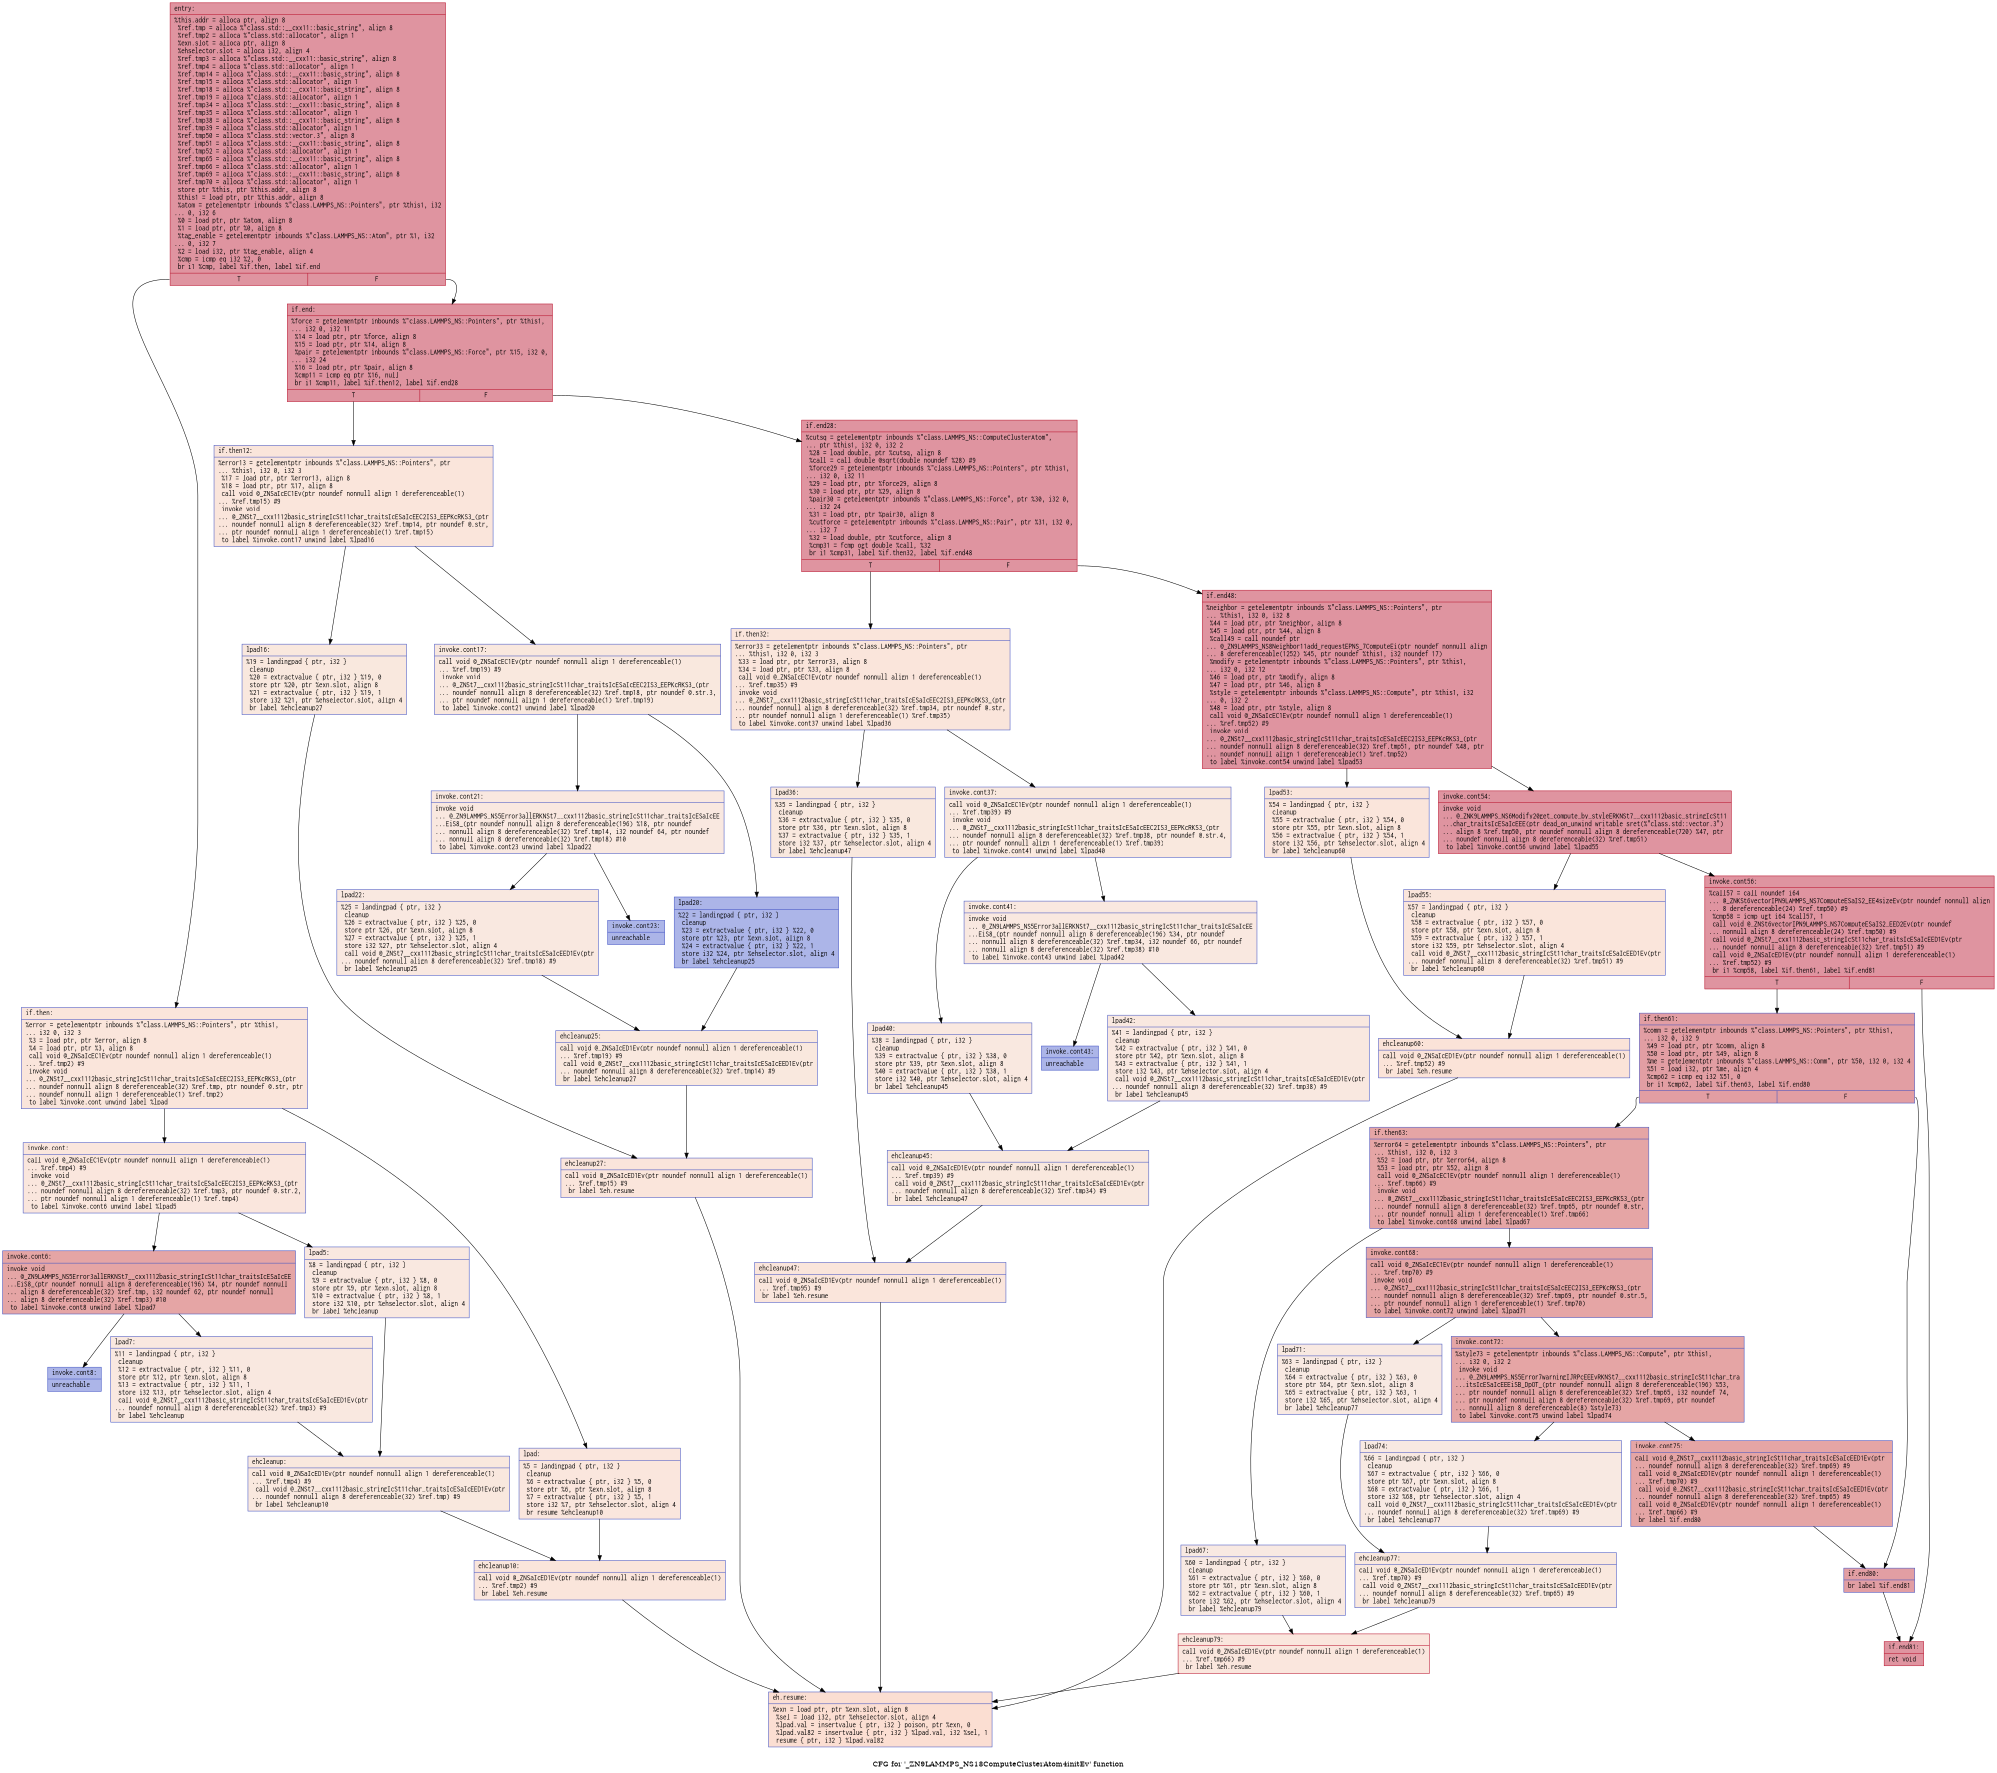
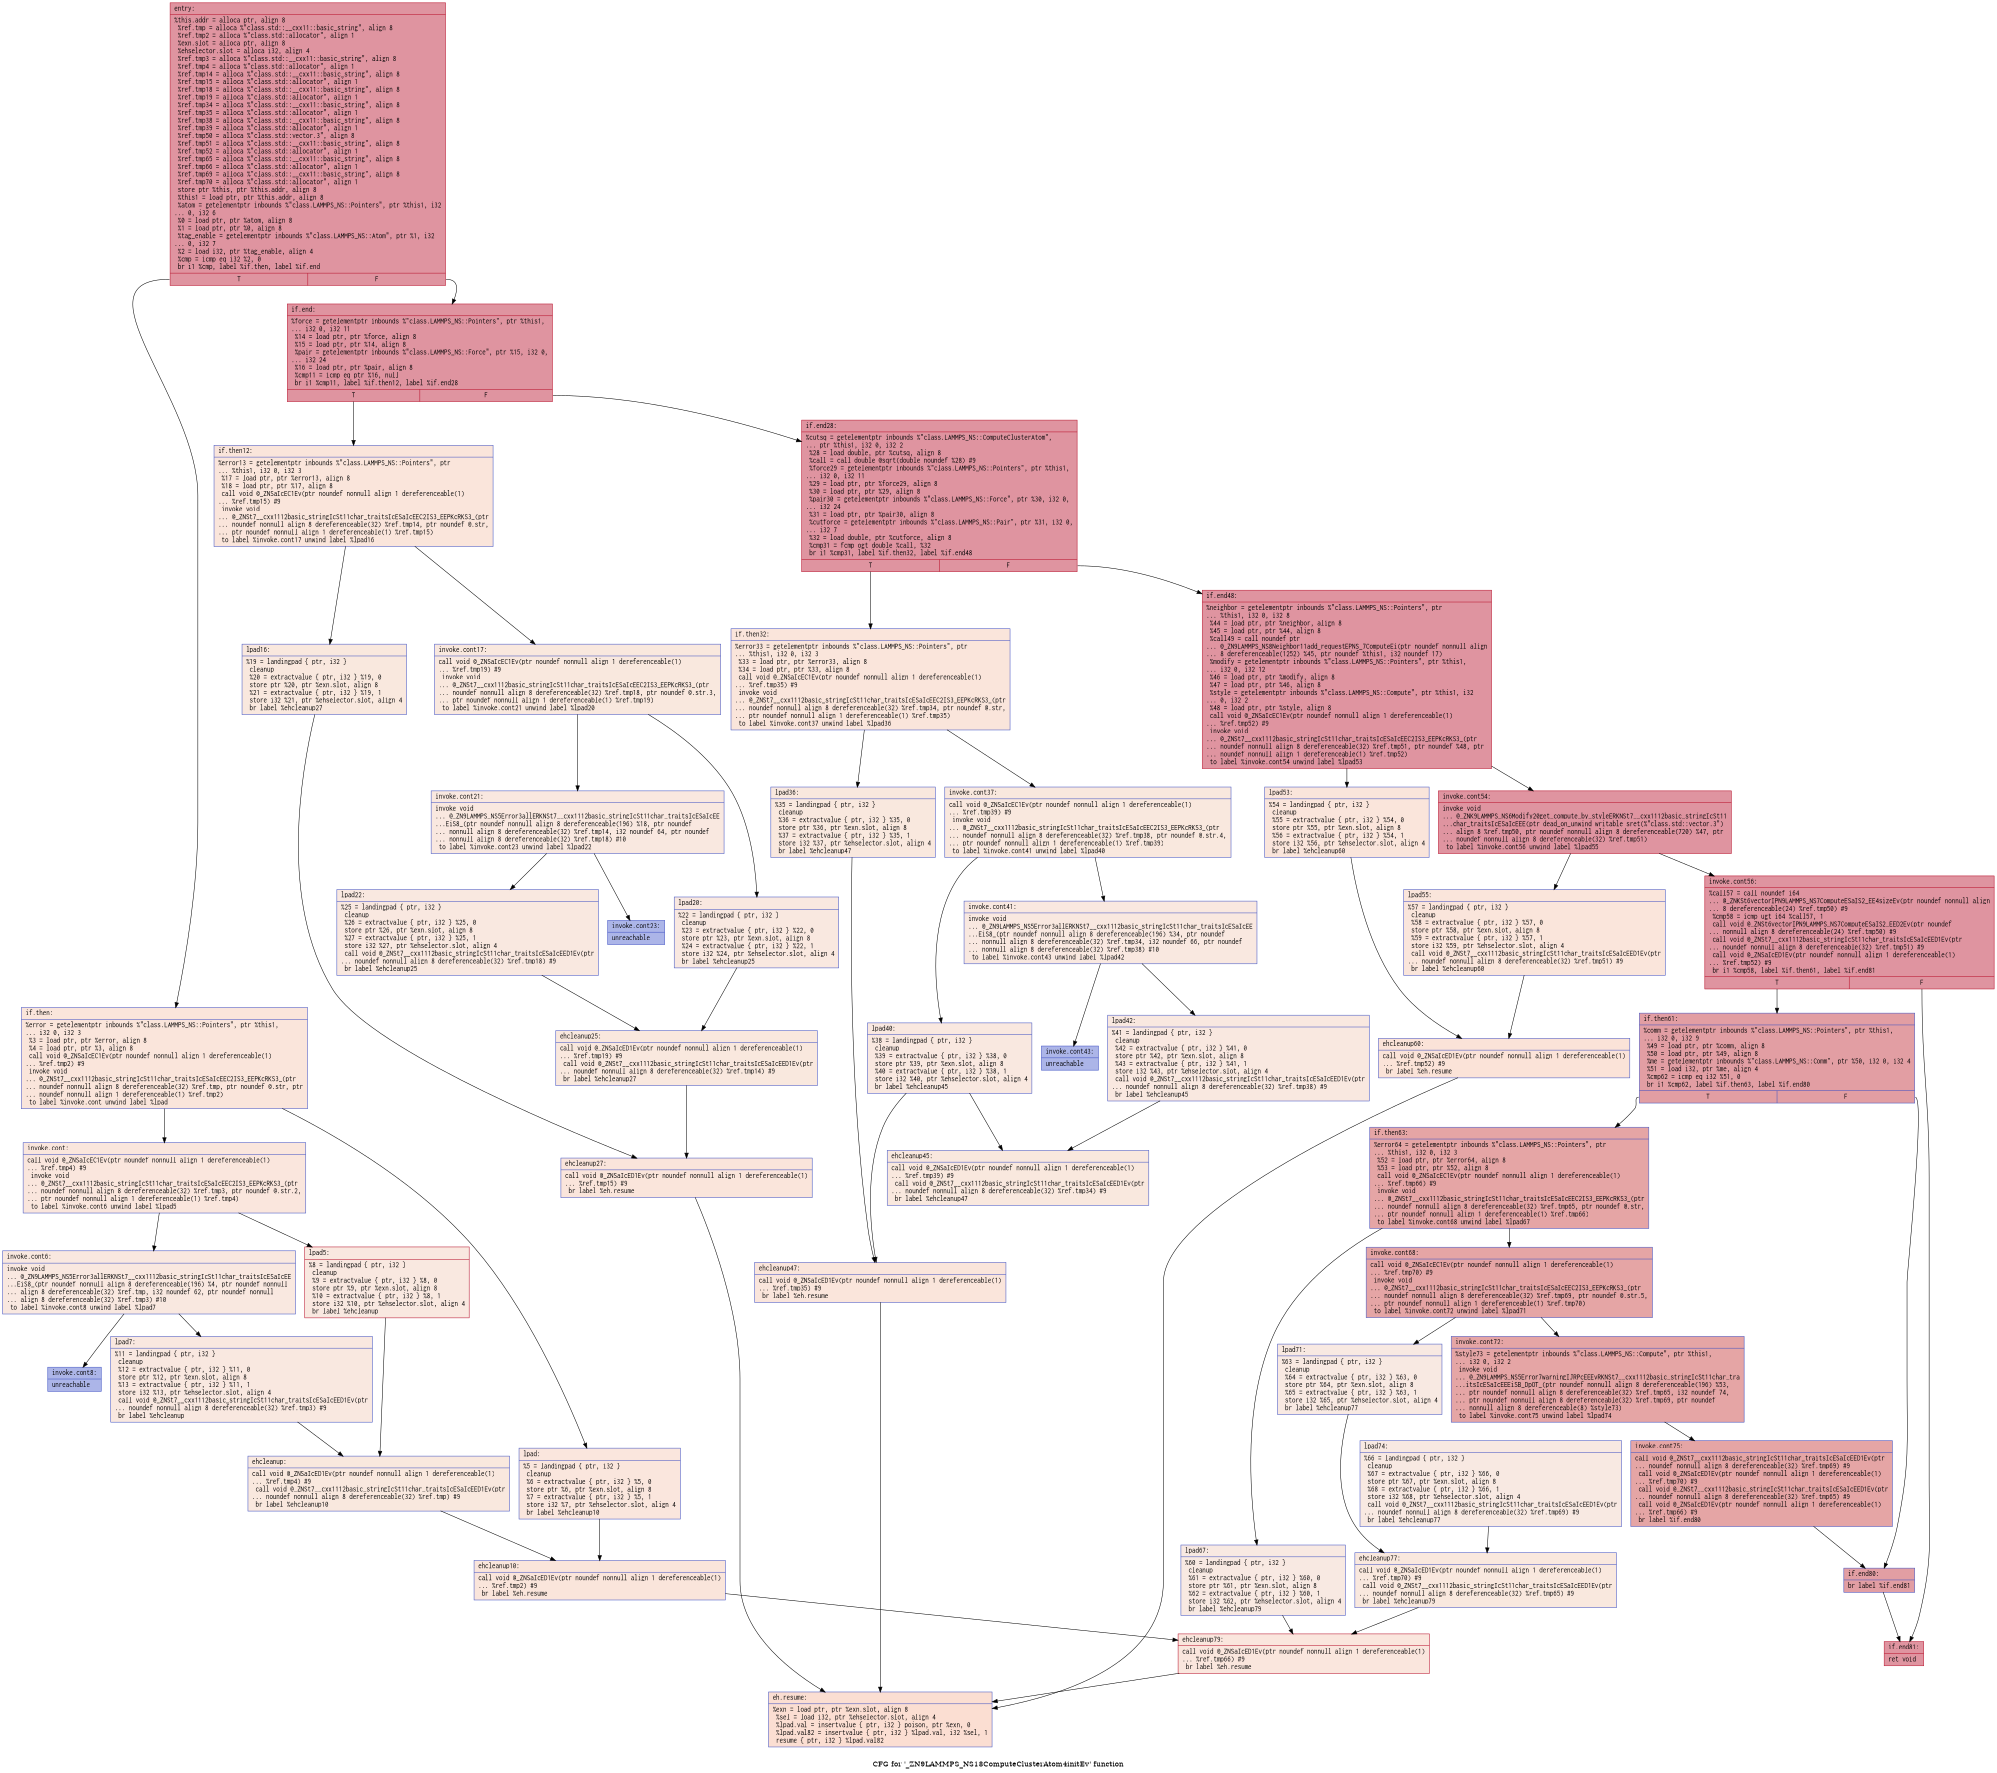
(756, 932) -> (756, 932)
(946, 1232) -> (872, 1171)
(149, 1282) -> (149, 1282)
(387, 1282) -> (387, 1282)
(790, 1288) -> (790, 1288)
(1546, 1430) -> none
(563, 1513) -> (561, 1513)
(694, 1652) -> (949, 1617)
